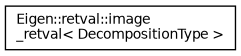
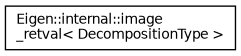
(120, 28) -> (120, 28)
